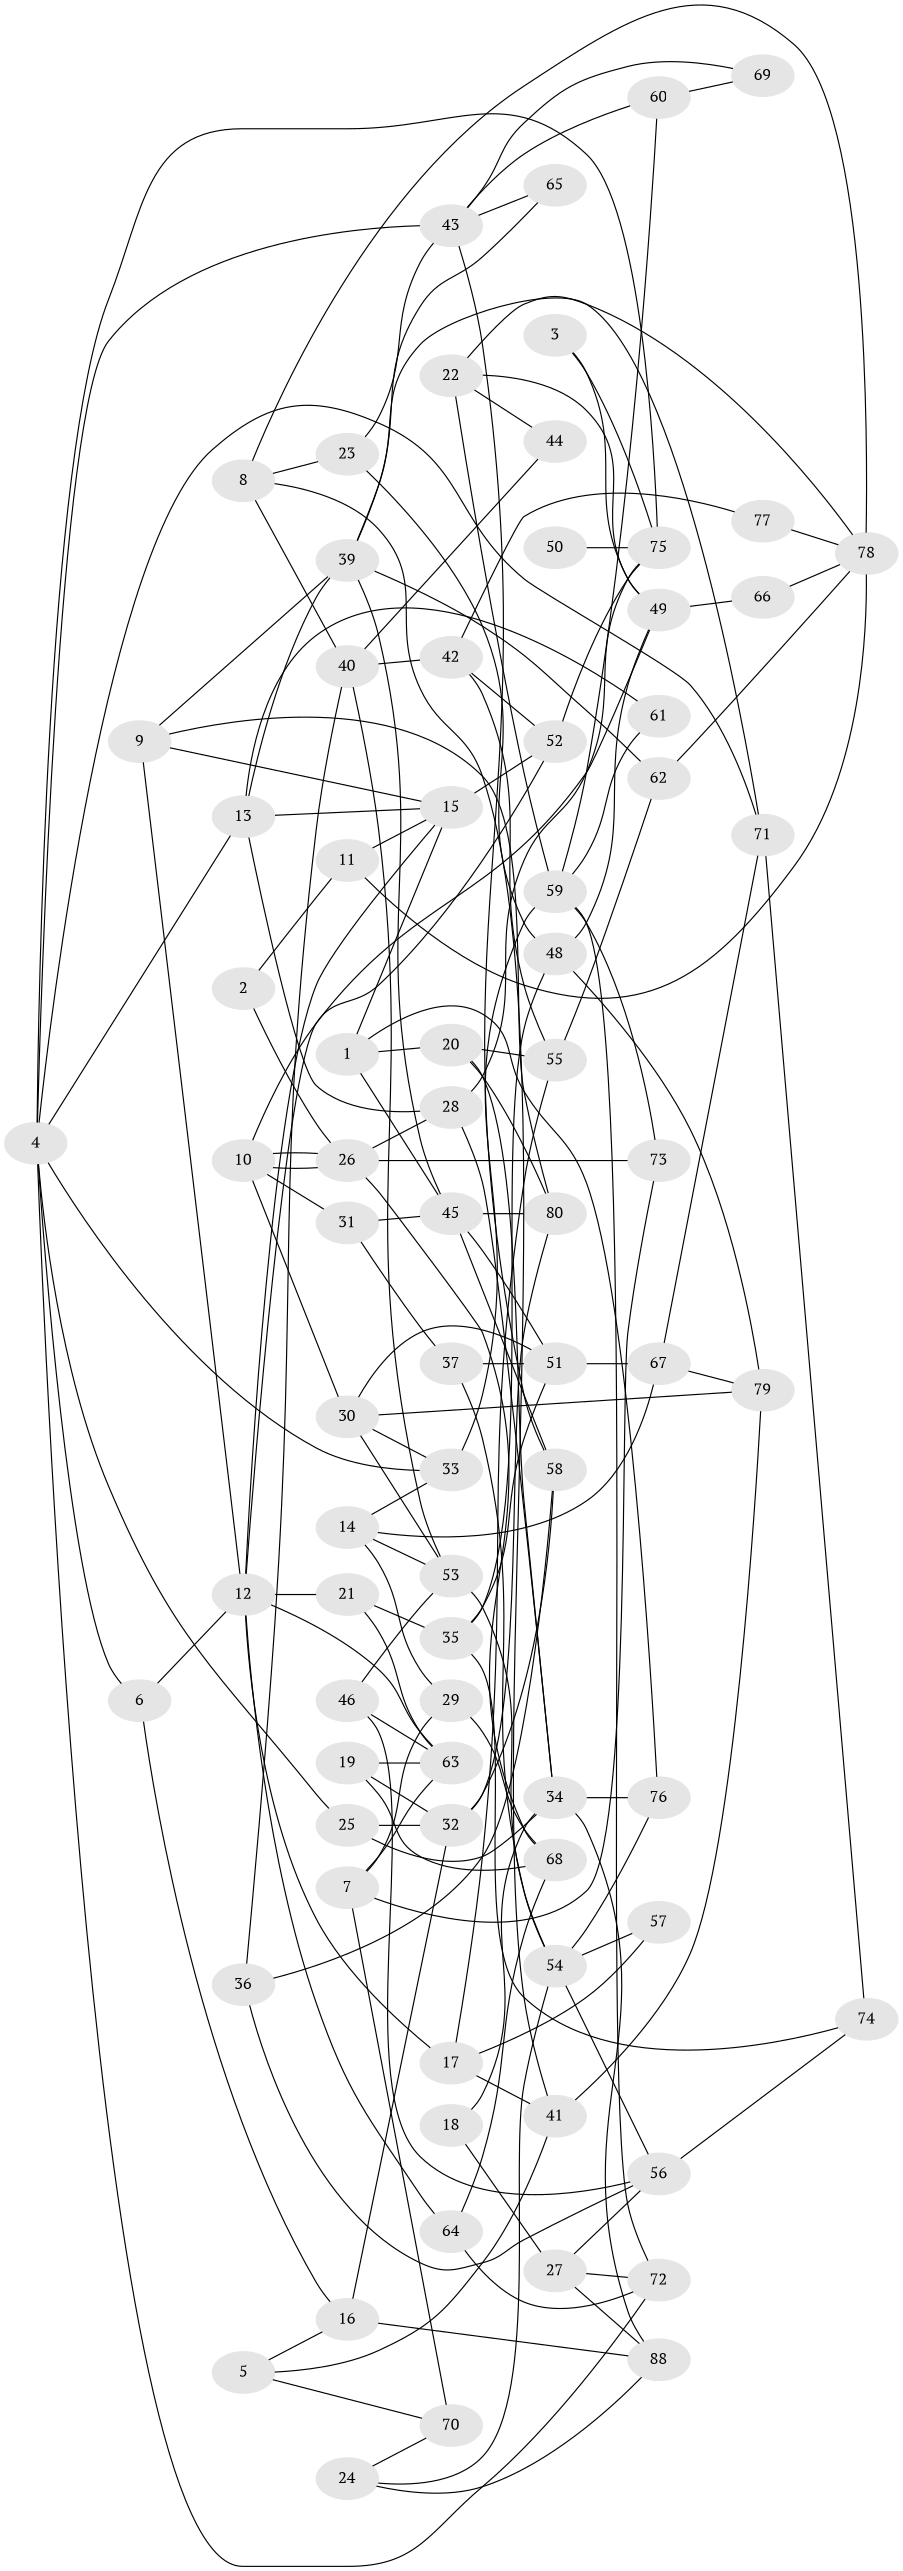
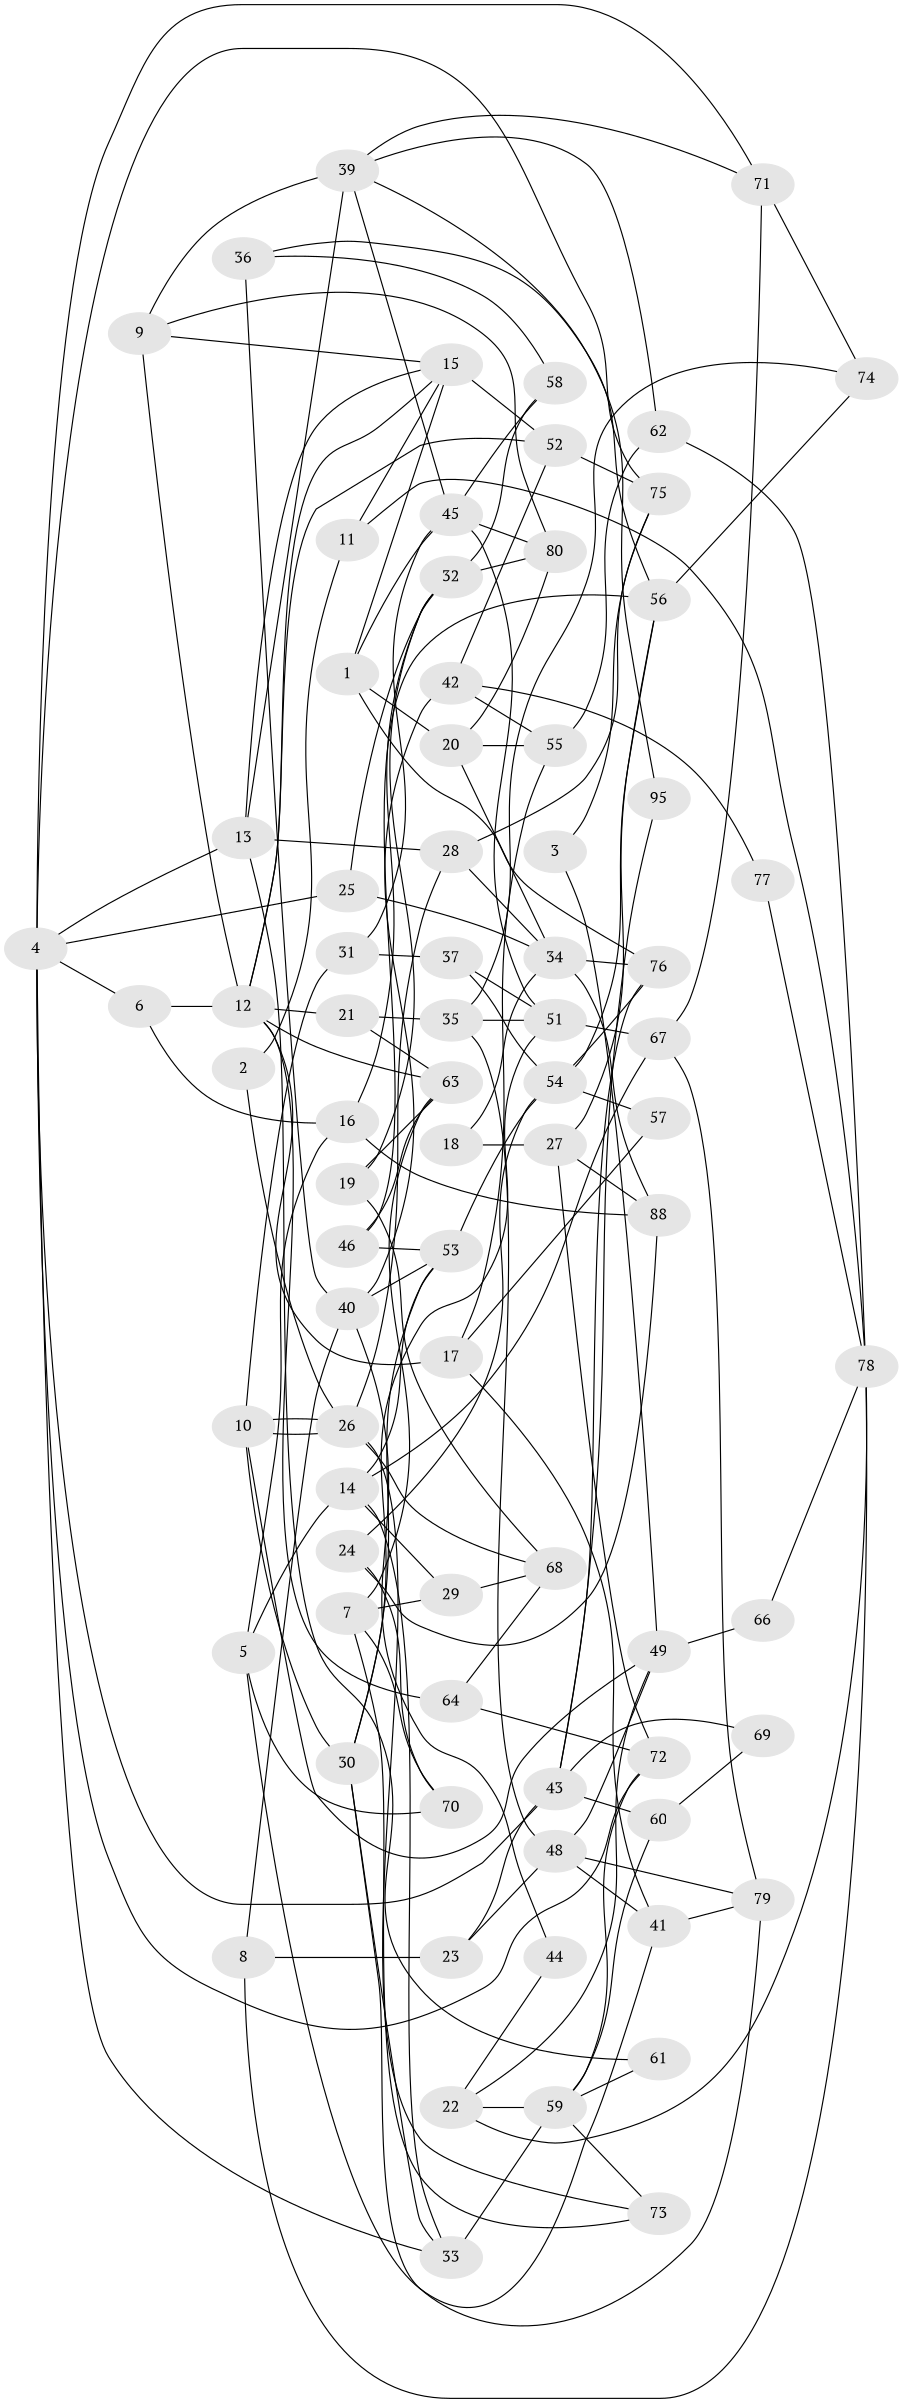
(555, 185) -> (659, 799)
(555, 548) -> none
(490, 910) -> (594, 1374)
(523, 1283) -> (597, 1881)
none -> (283, 1573)
